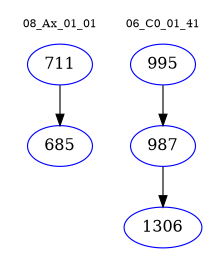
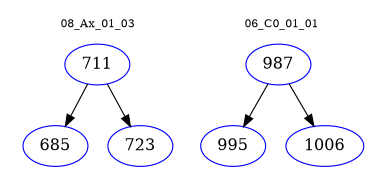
(60, 24) -> (98, 24)
(163, 24) -> (282, 24)
(163, 100) -> (259, 100)
none -> (140, 146)
(163, 228) -> (325, 146)
